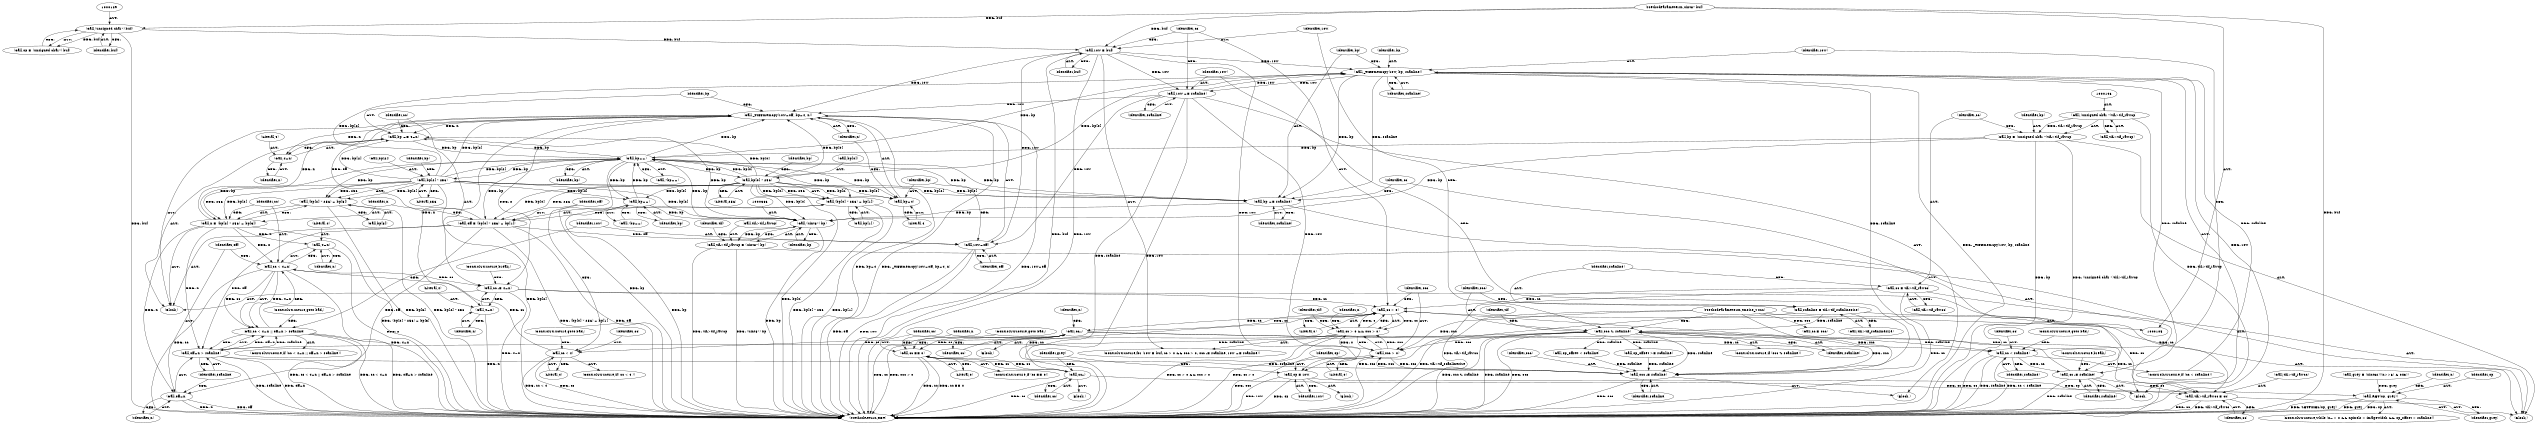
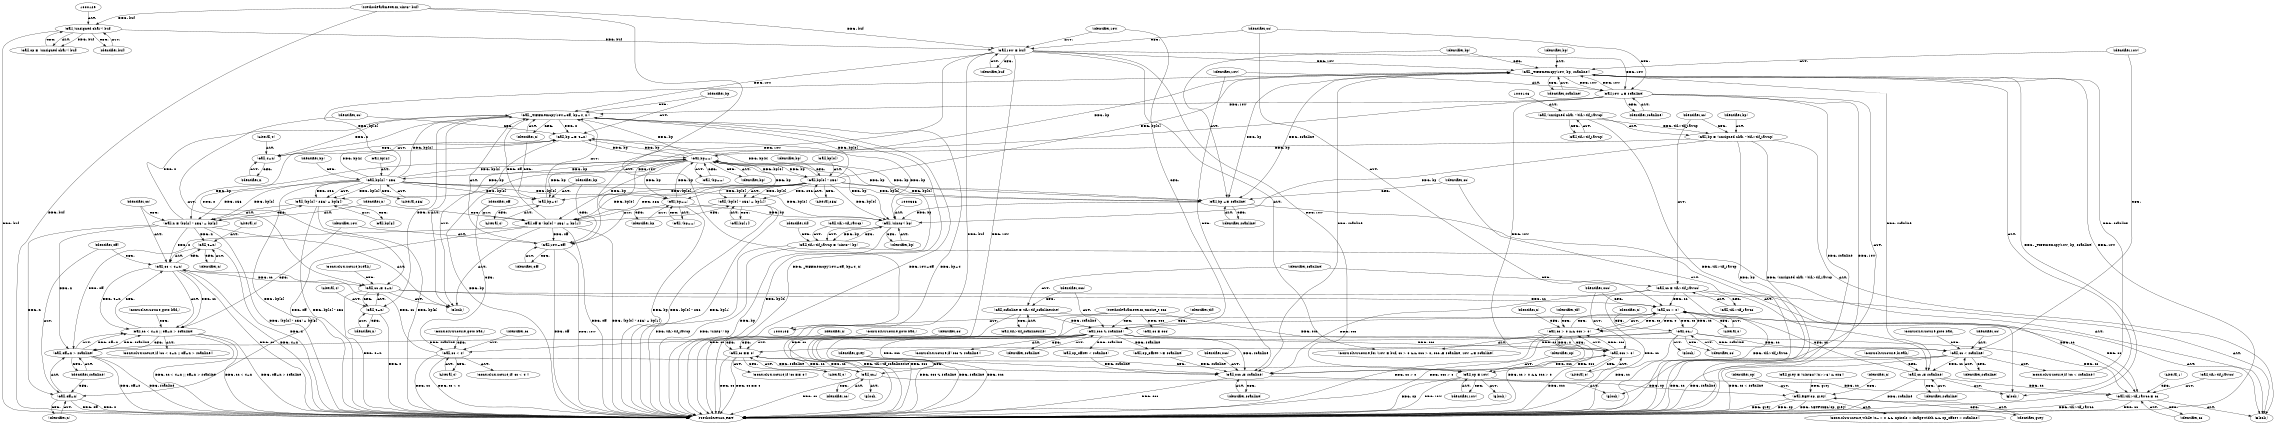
(2000, 342) -> (1821, 342)
(1867, 365) -> (1453, 311)
none -> (2173, 375)
